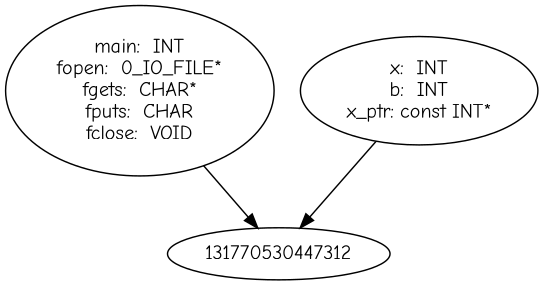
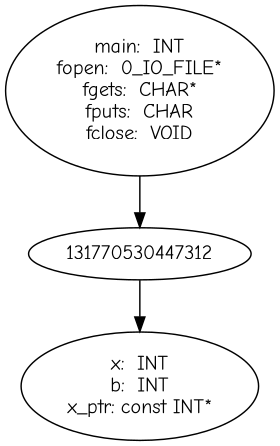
(343, 179) -> (140, 298)
